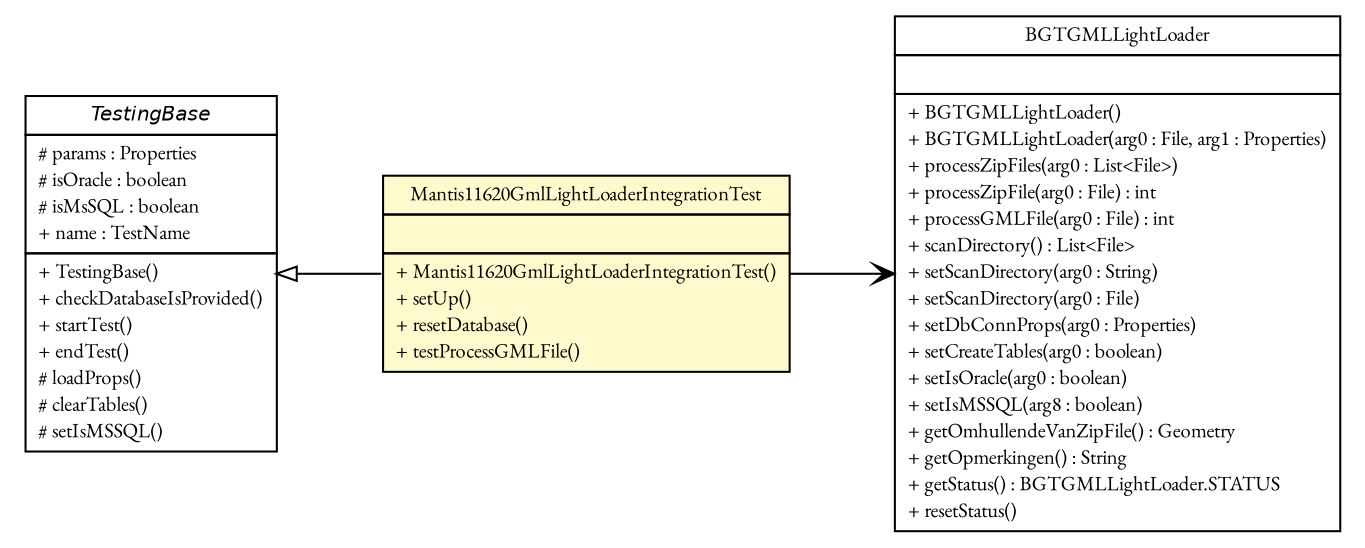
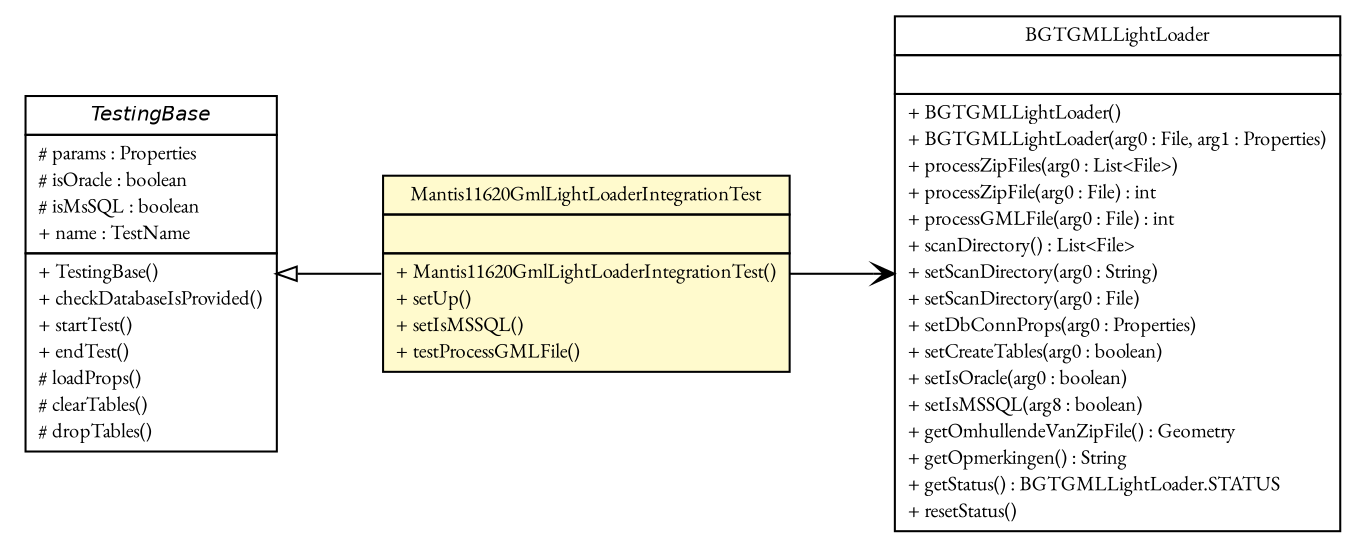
(463, 325) -> (460, 325)
(101, 431) -> (96, 431)
